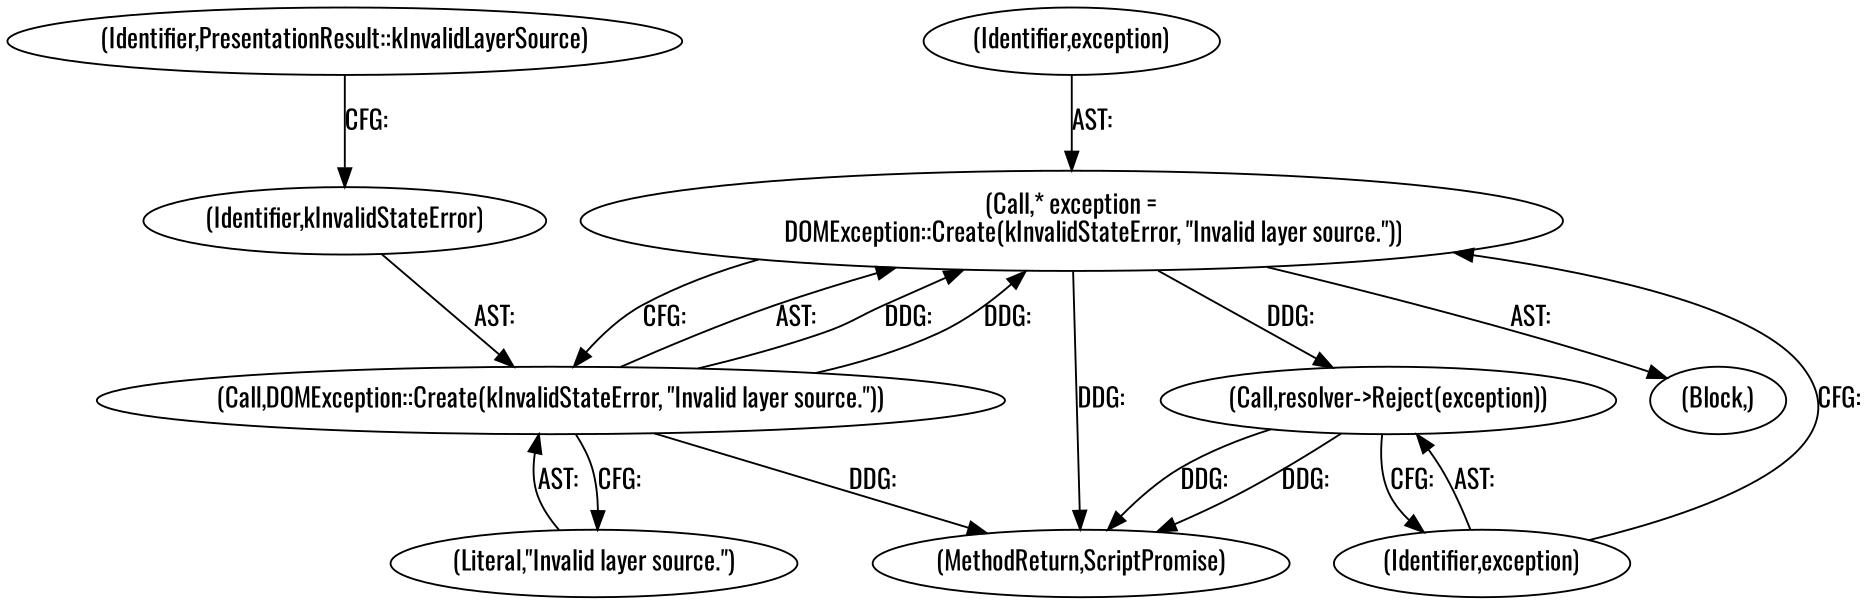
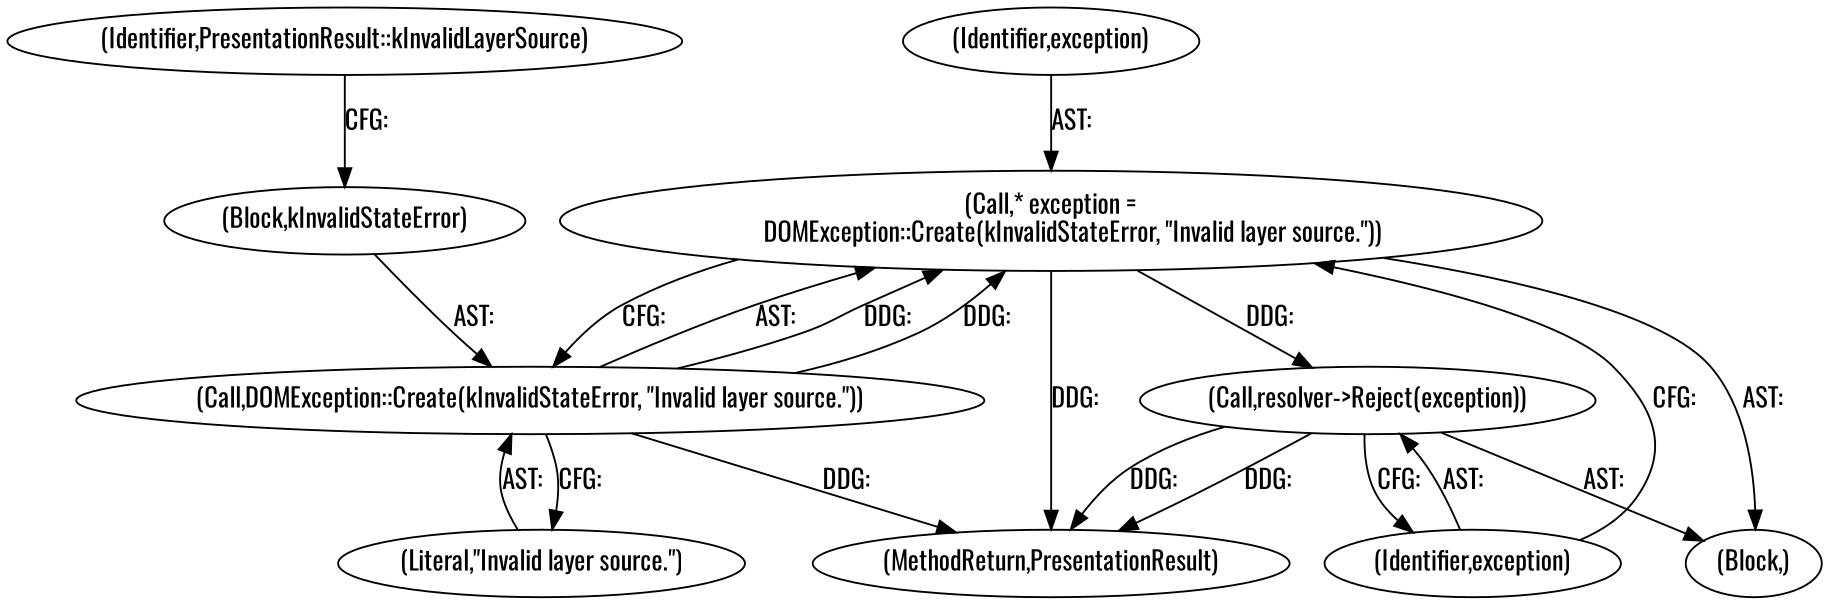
(345, 221) -> (345, 221)
none -> (1564, 483)
(1081, 563) -> (1051, 563)
